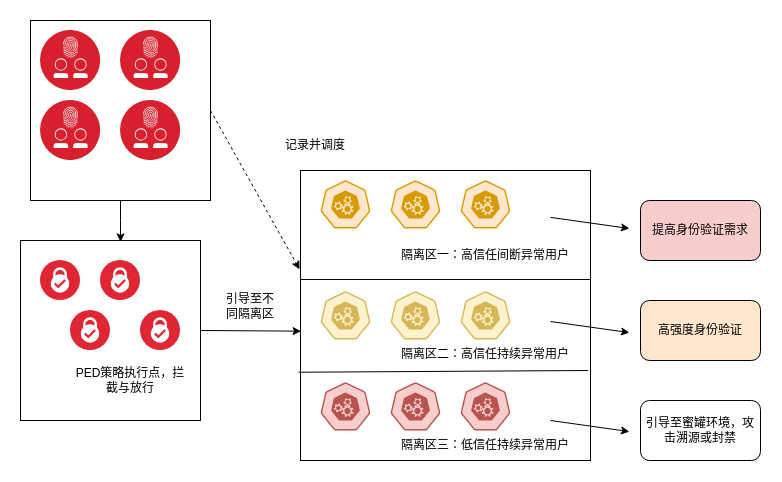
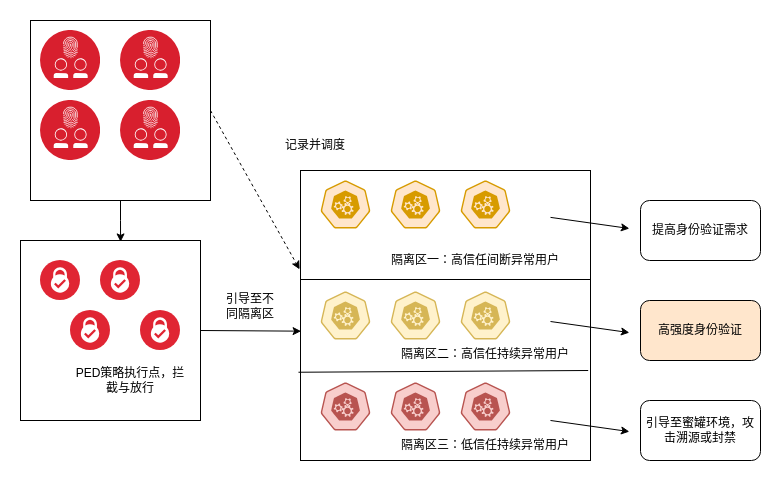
(701, 231) -> (701, 231)
(486, 256) -> (476, 261)
